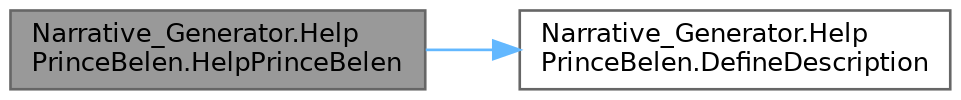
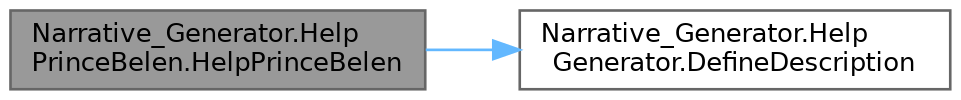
(735, 50) -> (735, 50)
